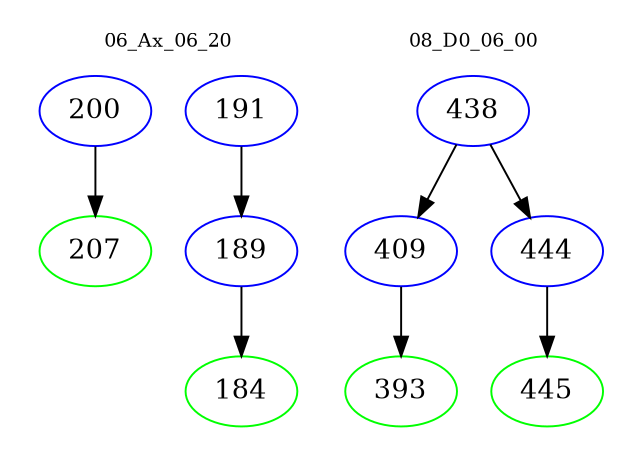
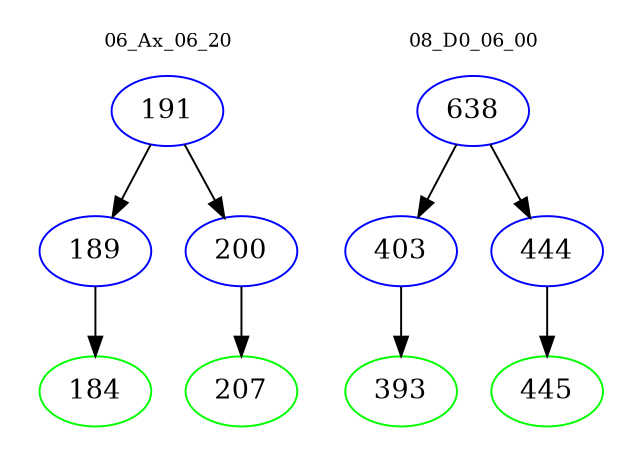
(473, 111) -> (473, 111)
none -> (200, 172)
(401, 251) -> (401, 251)
